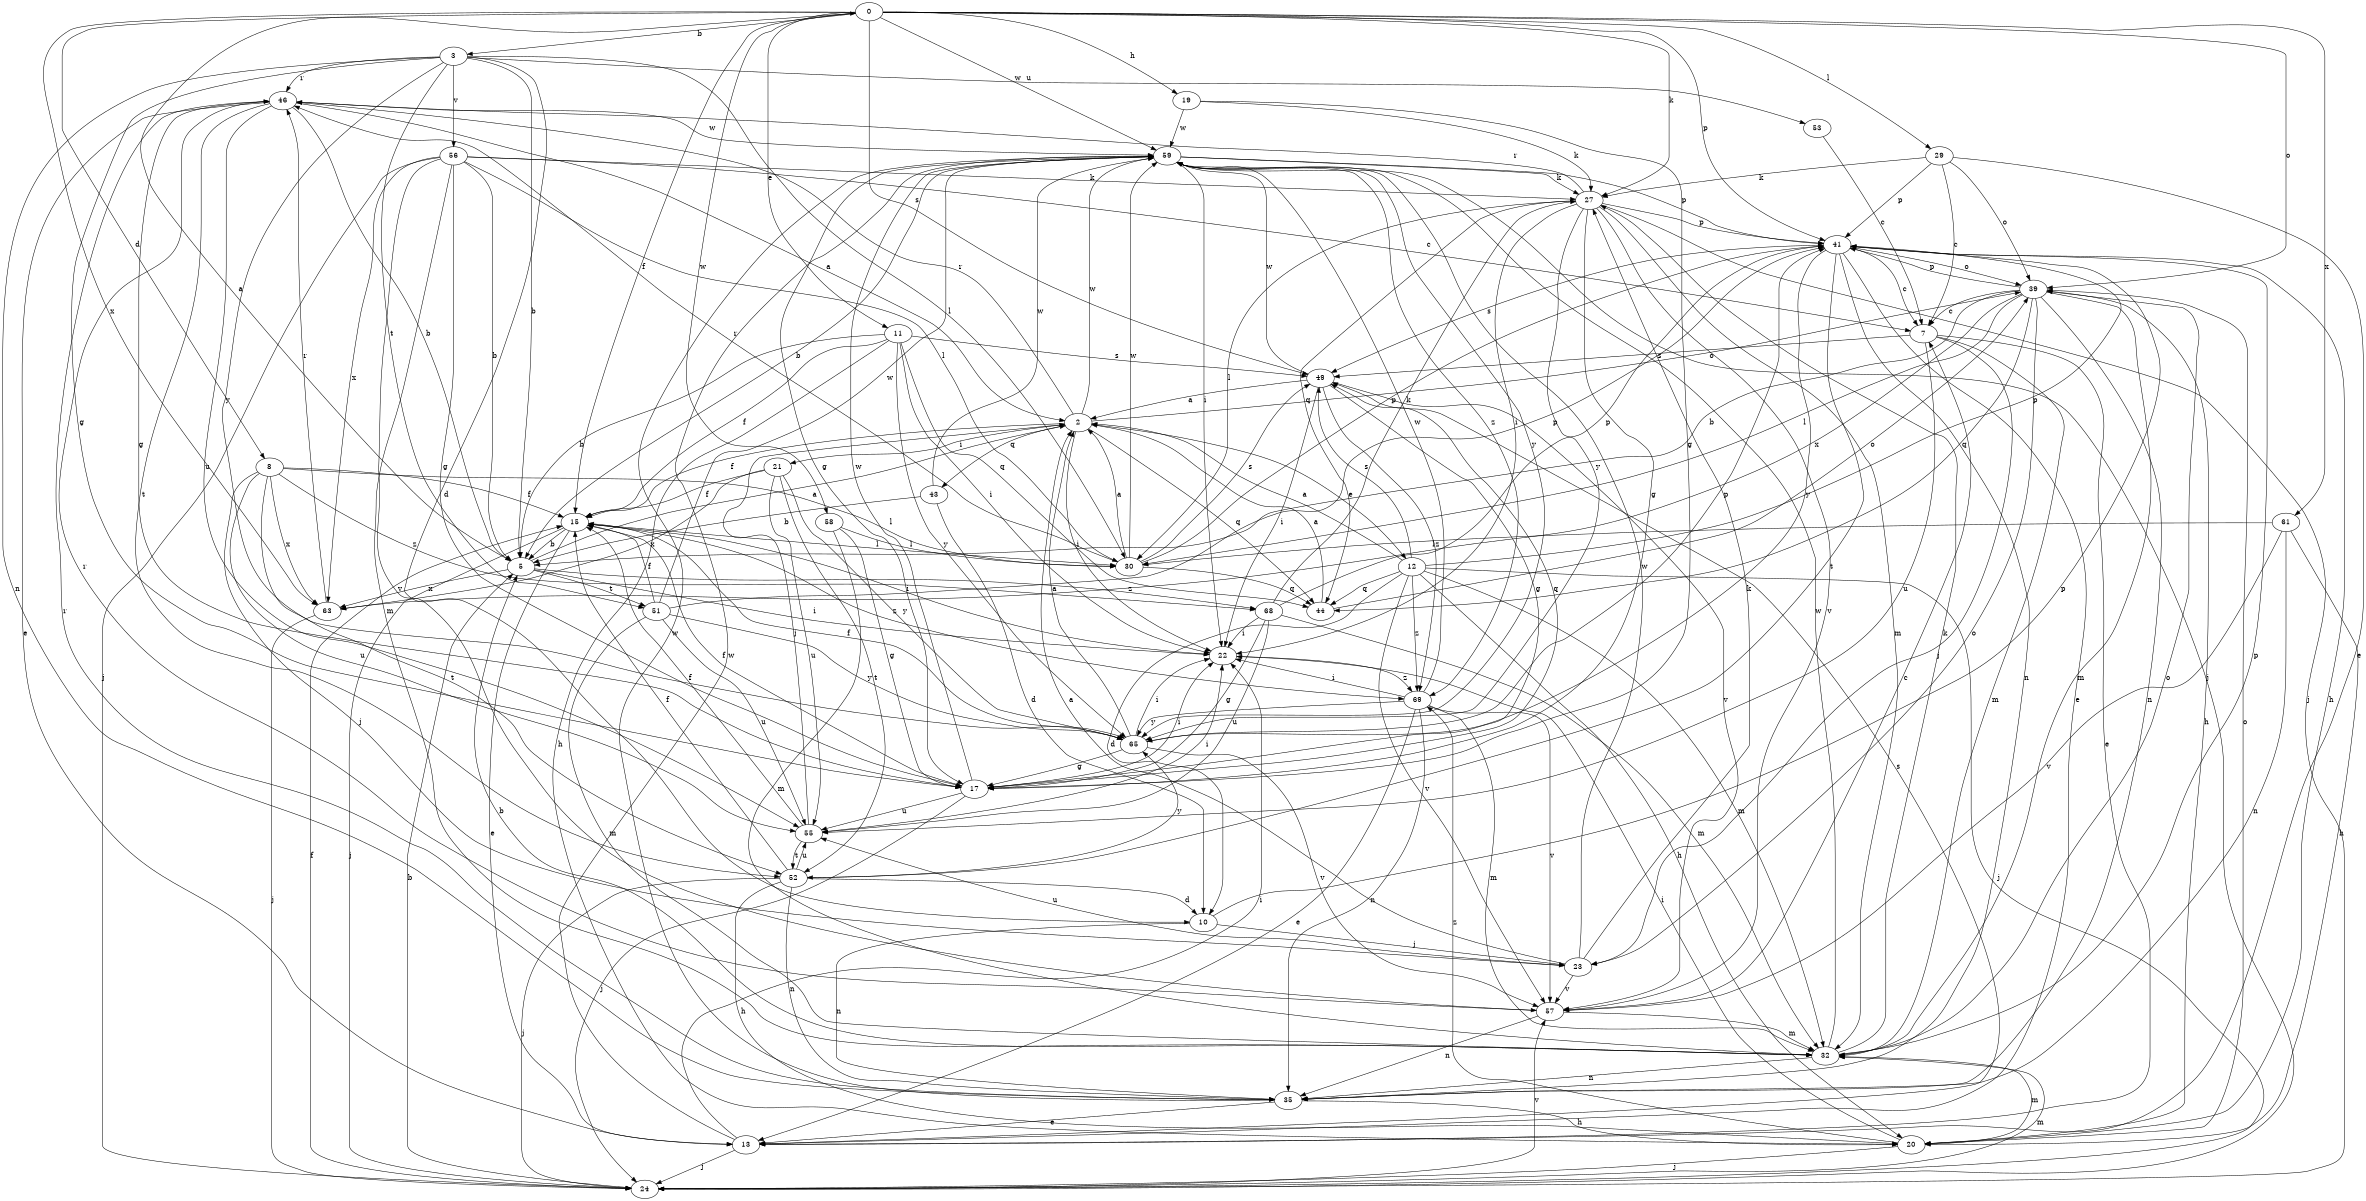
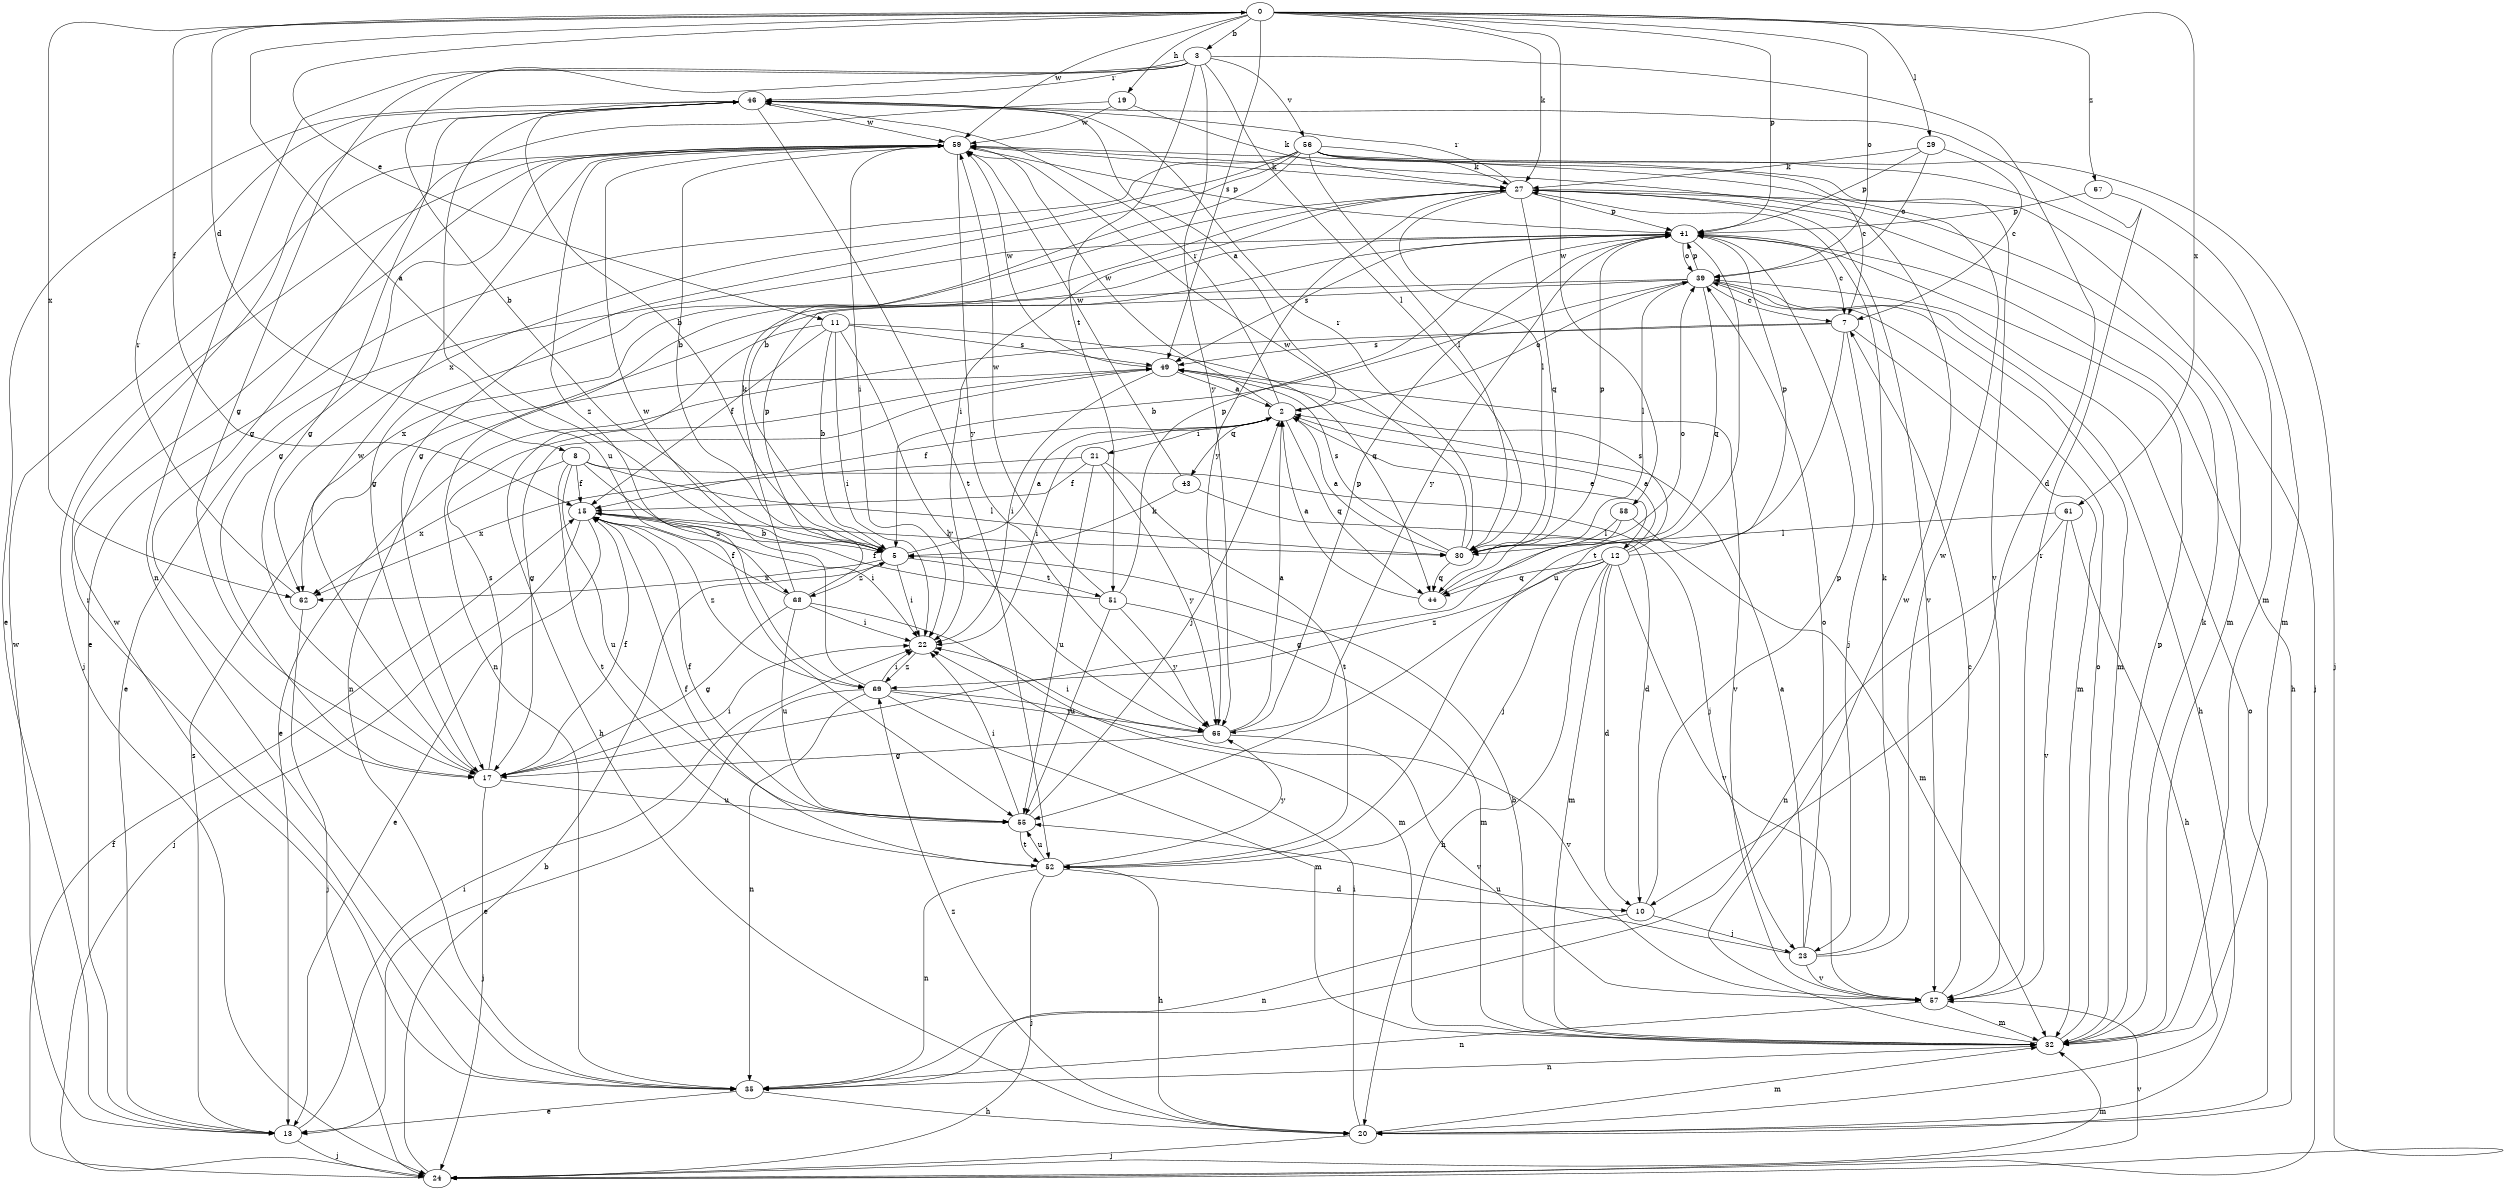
(1817, 128) -> none
none -> (2098, 190)
(1421, 512) -> none
(787, 522) -> (1155, 512)
(1556, 589) -> (491, 578)
(327, 611) -> (304, 601)
(854, 638) -> (697, 545)
(1936, 679) -> (1822, 624)
(2173, 1096) -> (370, 342)
(2058, 1158) -> (1408, 829)
